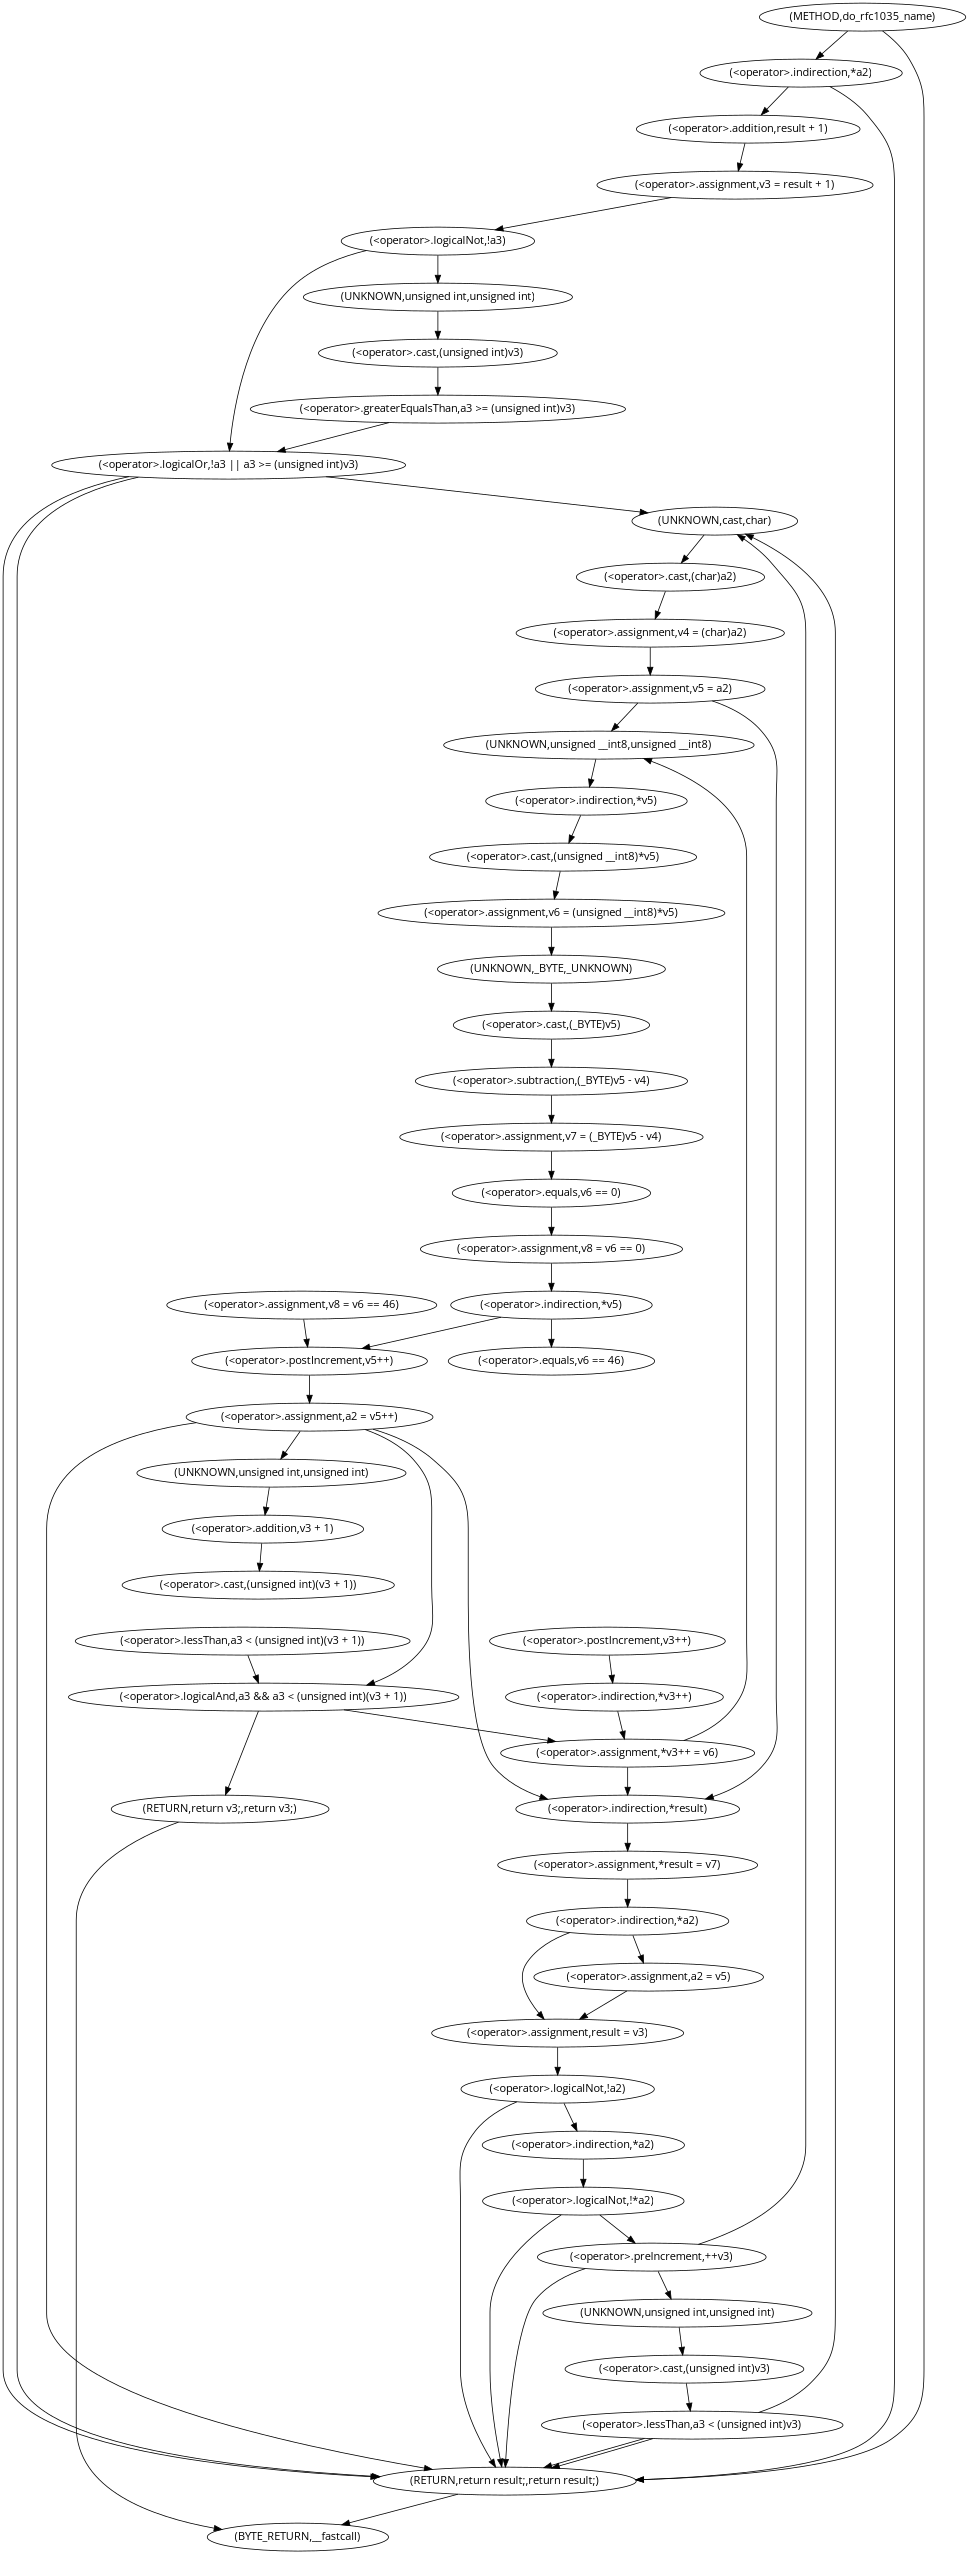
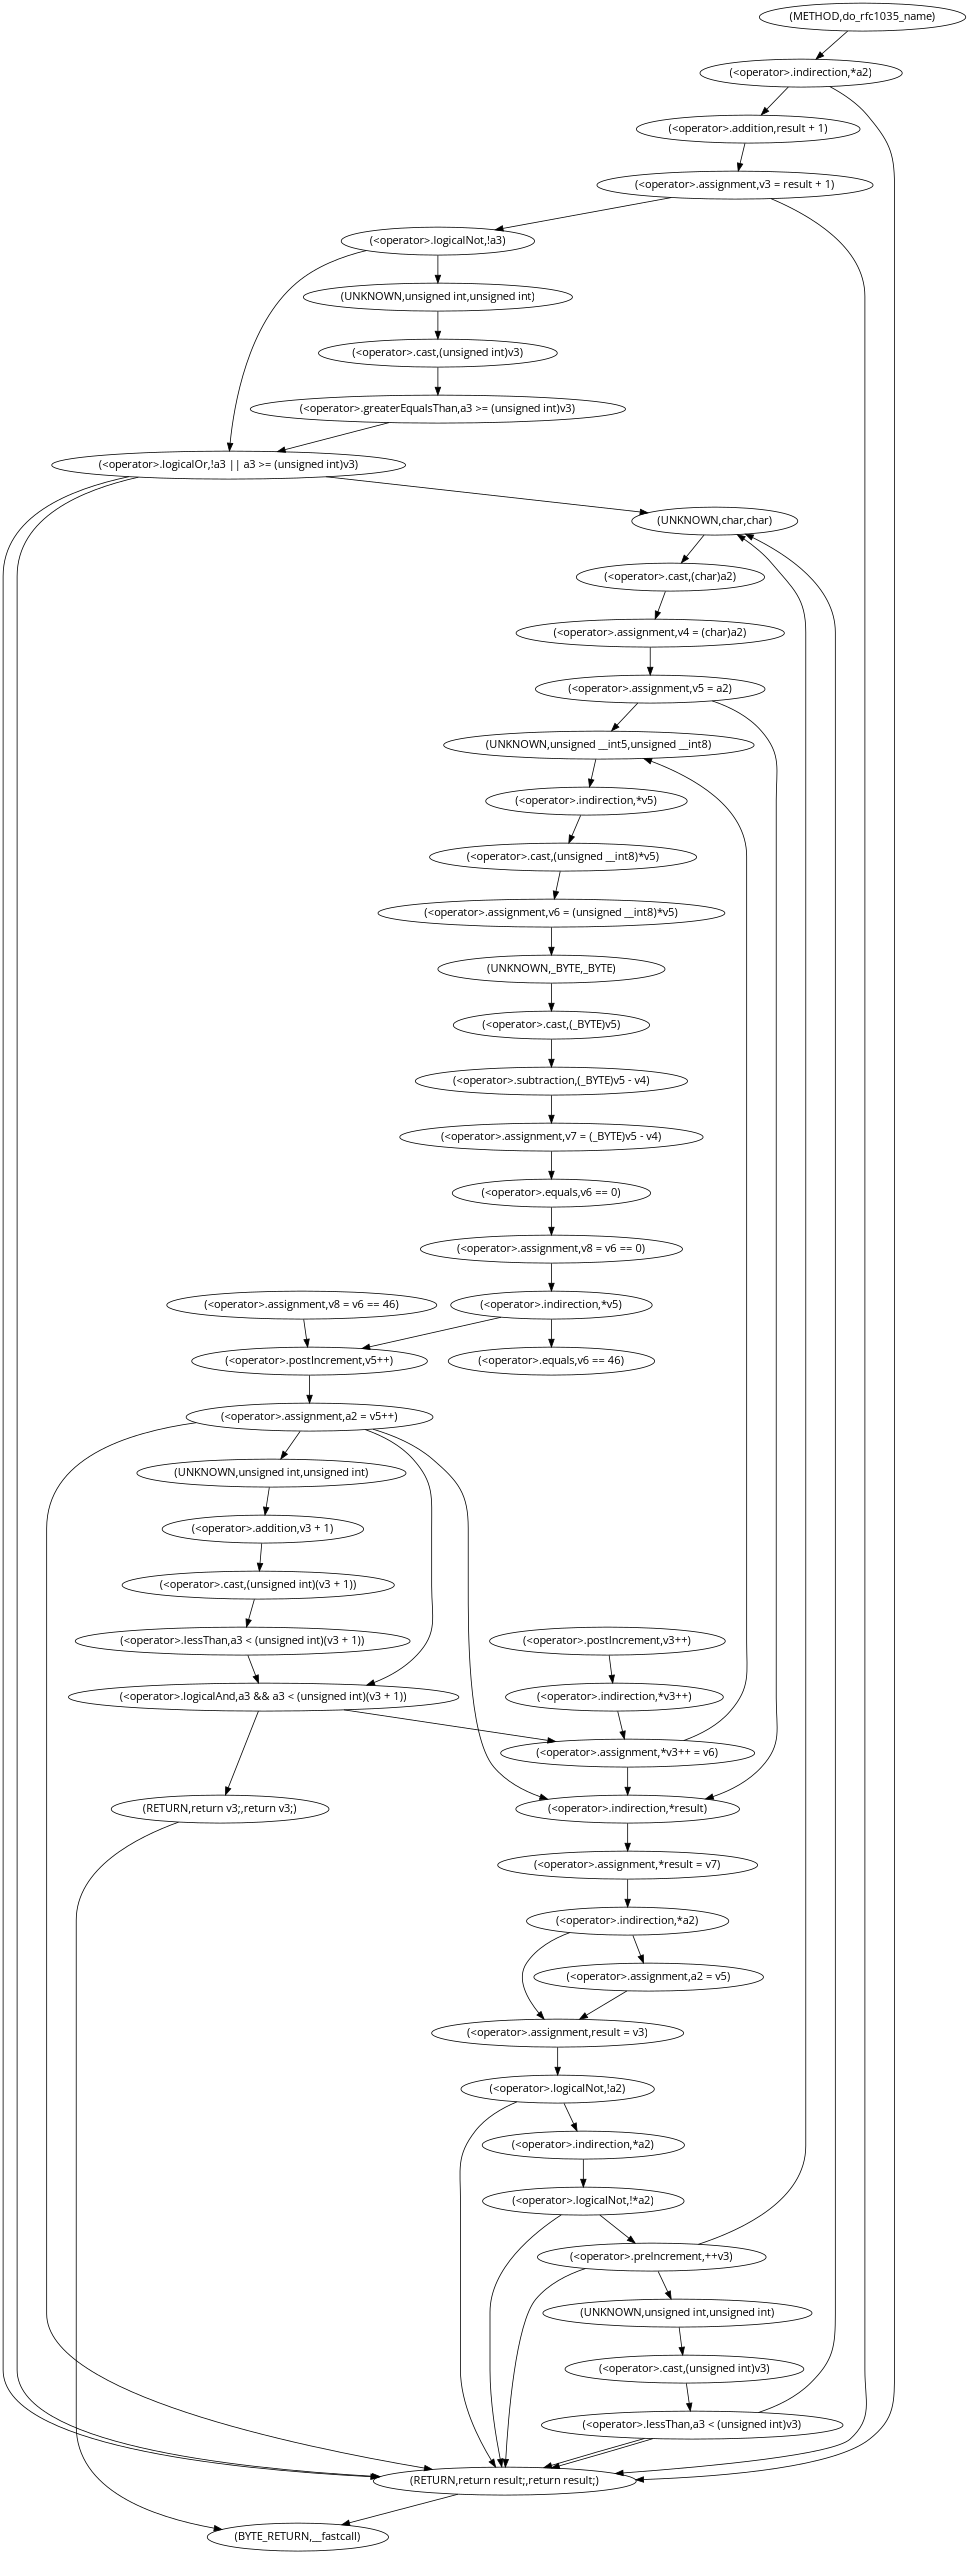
(715, 521) -> (715, 521)
(599, 745) -> (599, 745)
(551, 969) -> (551, 969)
(924, 1360) -> (865, 1414)
none -> (252, 1609)
